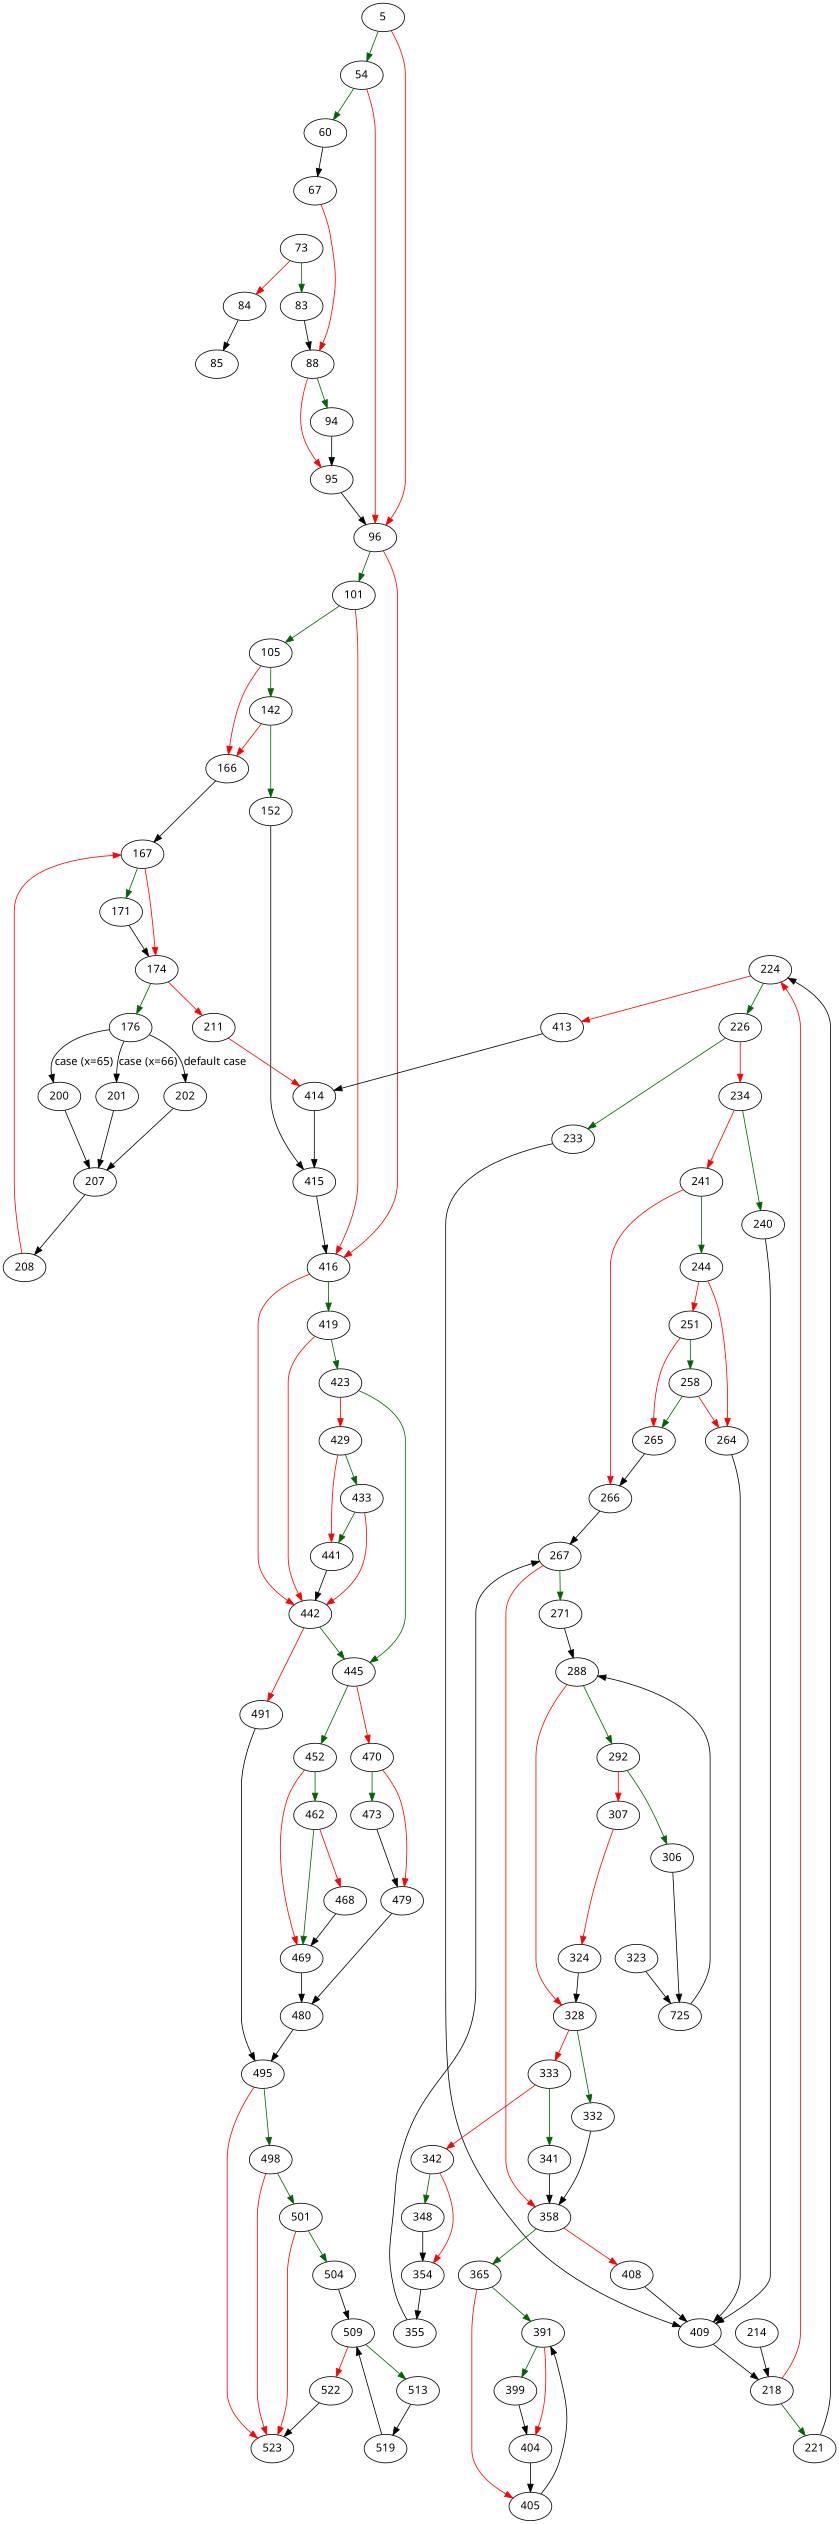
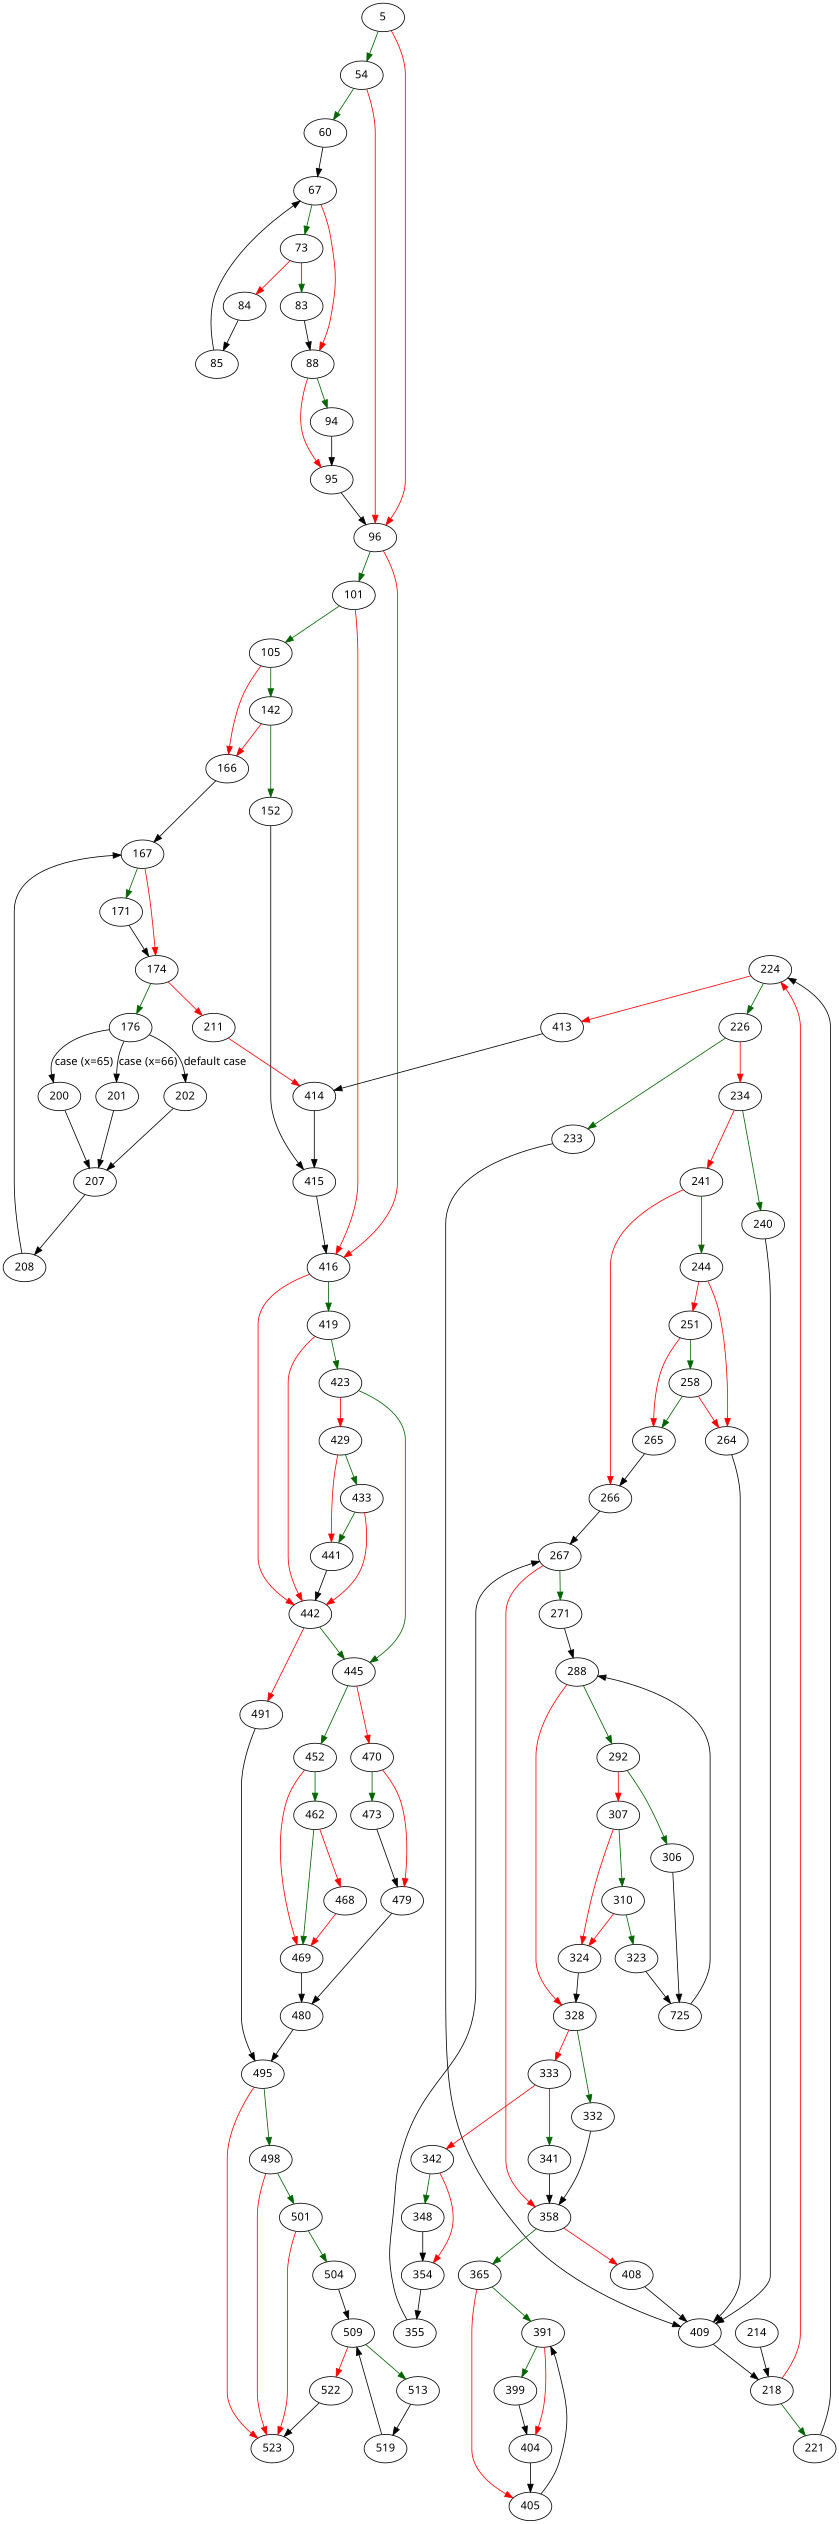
none -> (309, 216)
none -> (230, 267)
(14, 1020) -> (14, 1020)
none -> (623, 1901)
(326, 1927) -> (326, 1927)
